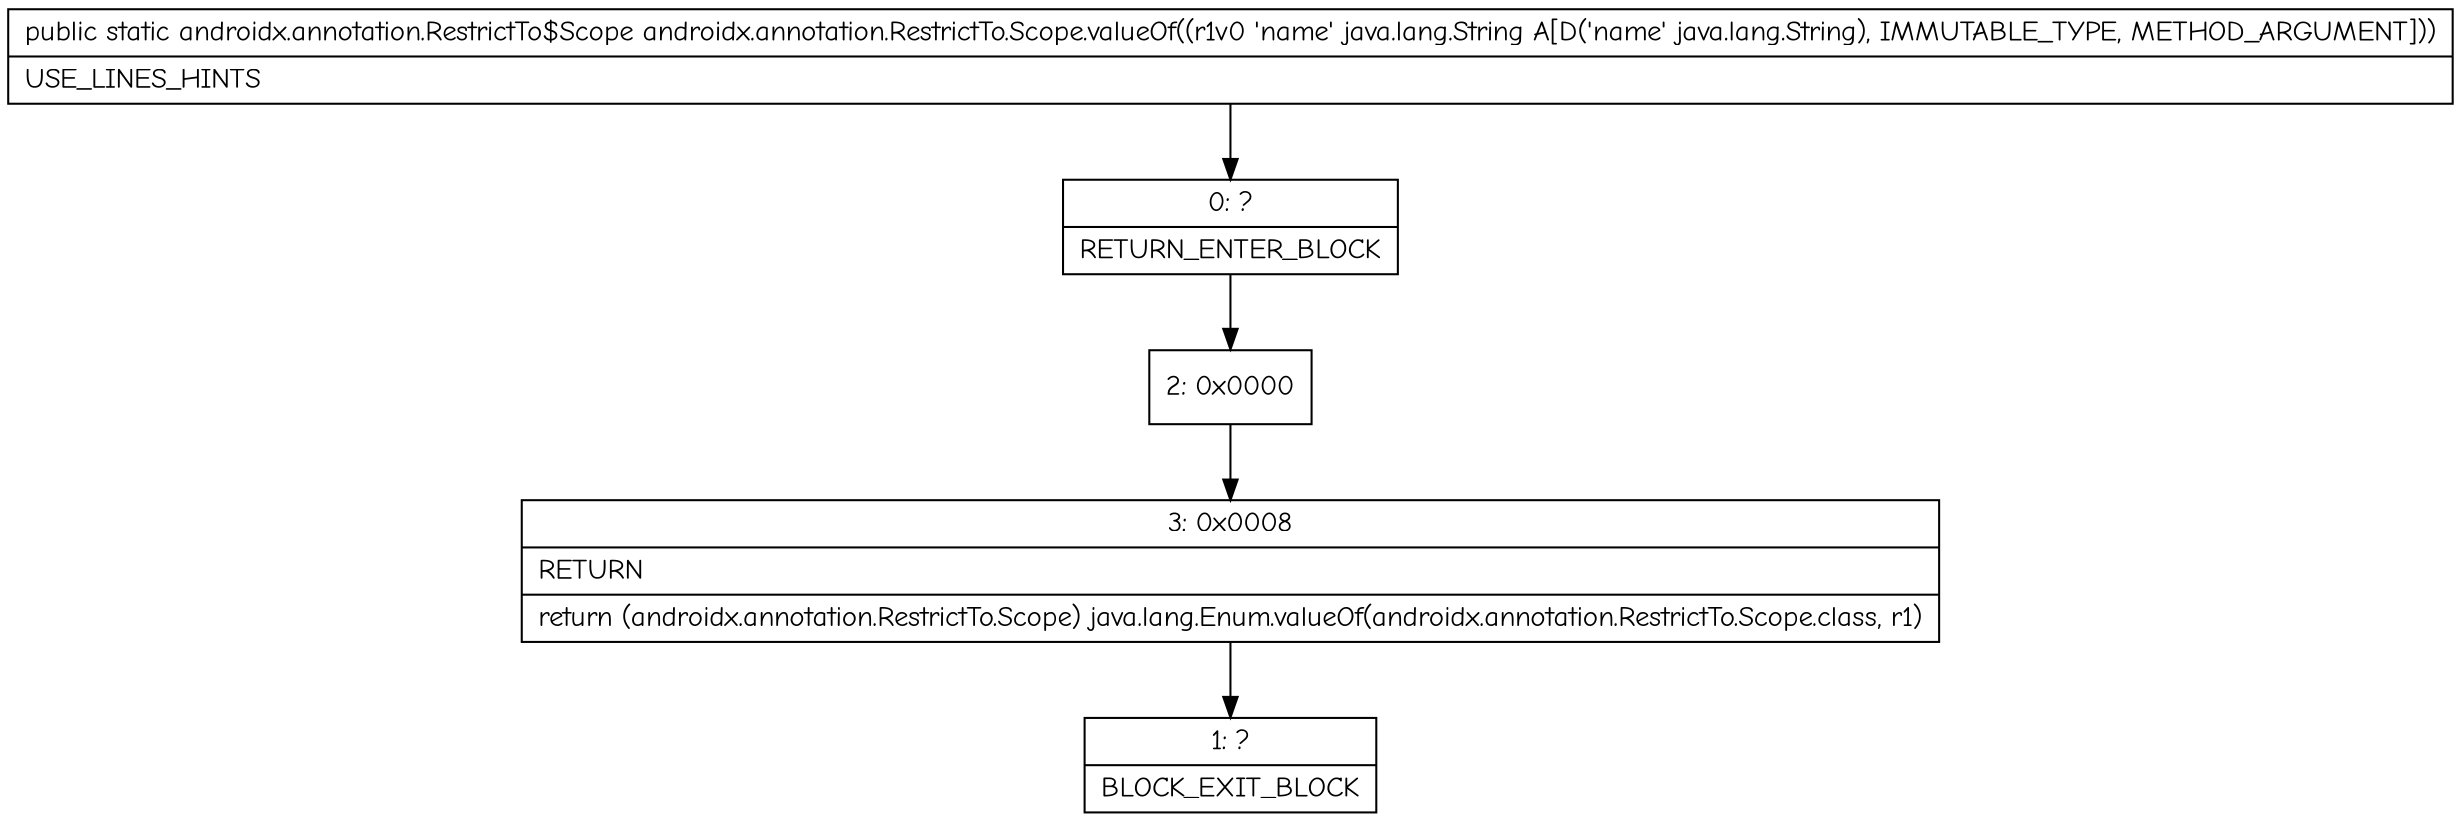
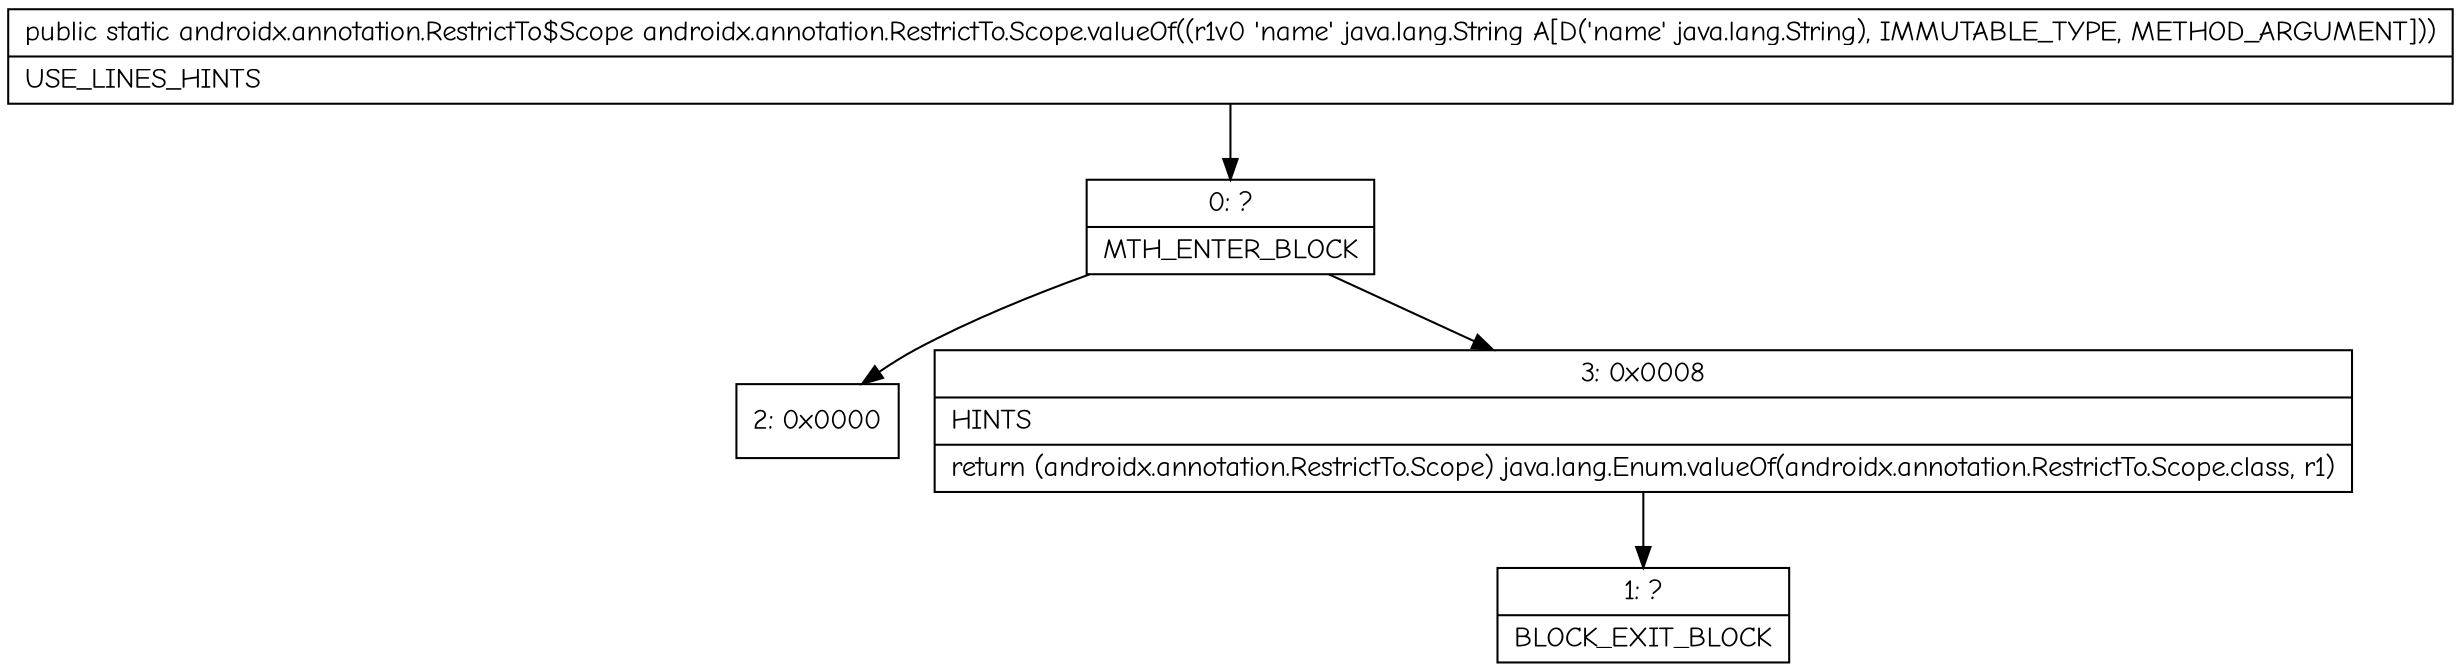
(1230, 250) -> (1230, 250)
(1230, 452) -> (1402, 308)
(592, 570) -> (992, 420)
